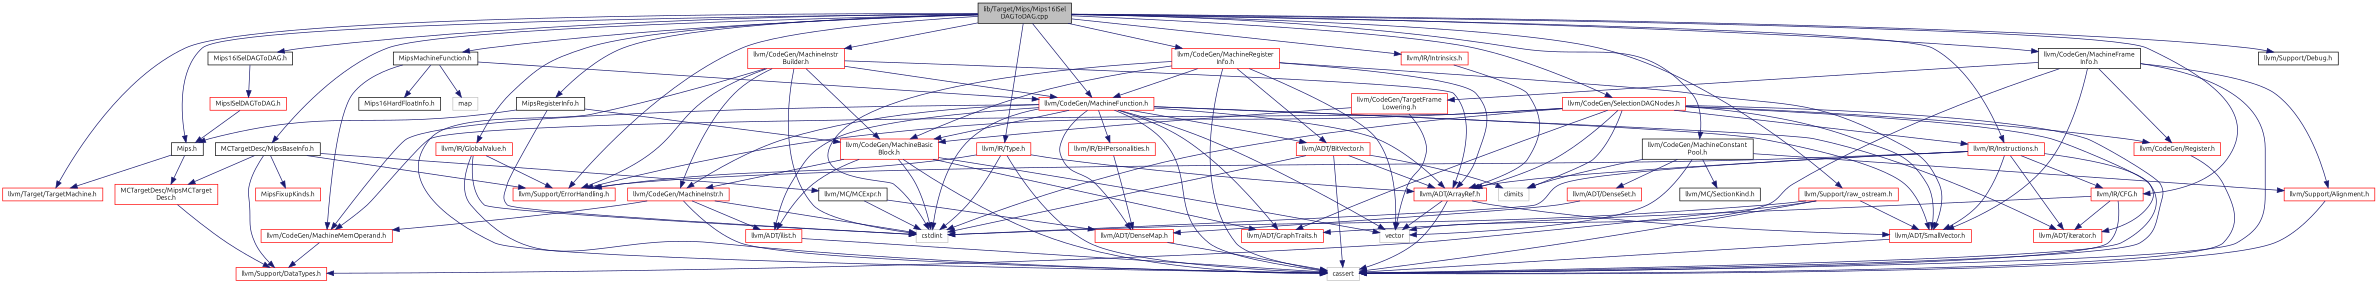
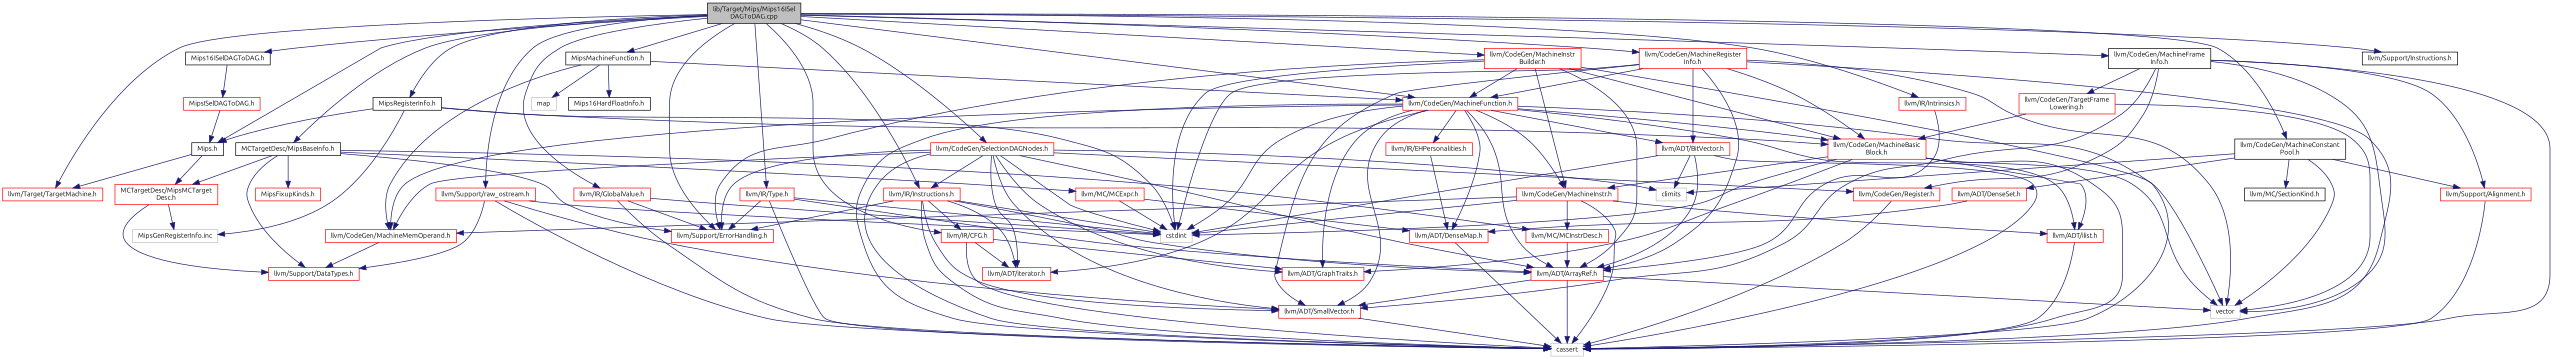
(2298, 59) -> (2410, 59)
(853, 194) -> (1110, 194)
none -> (175, 236)
none -> (1567, 236)
